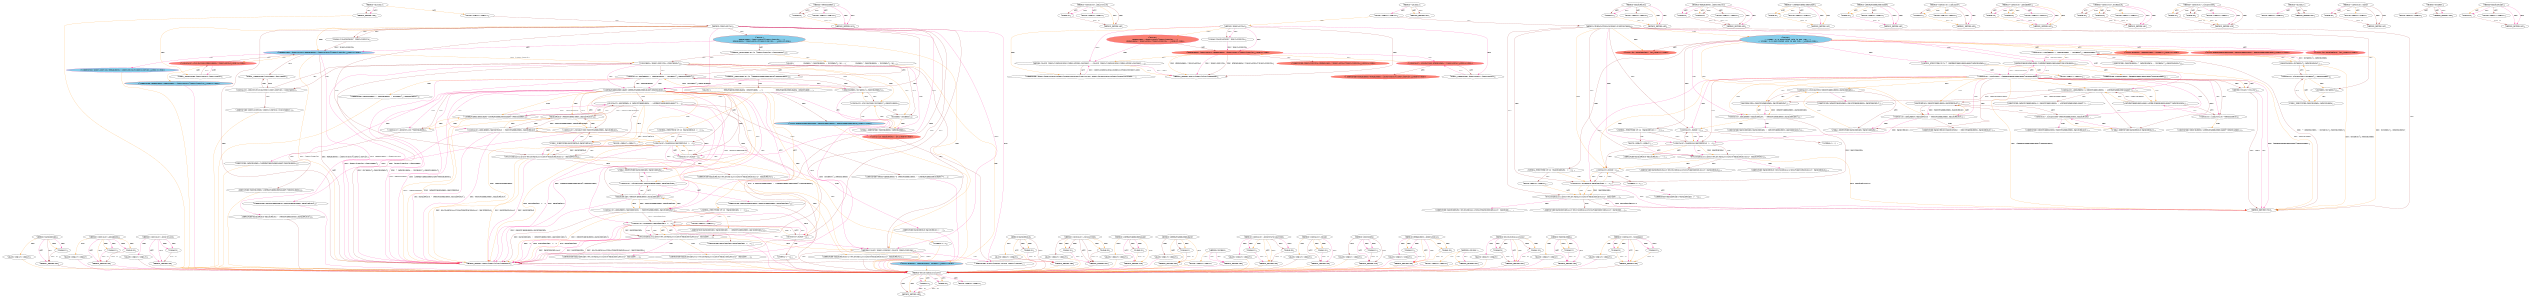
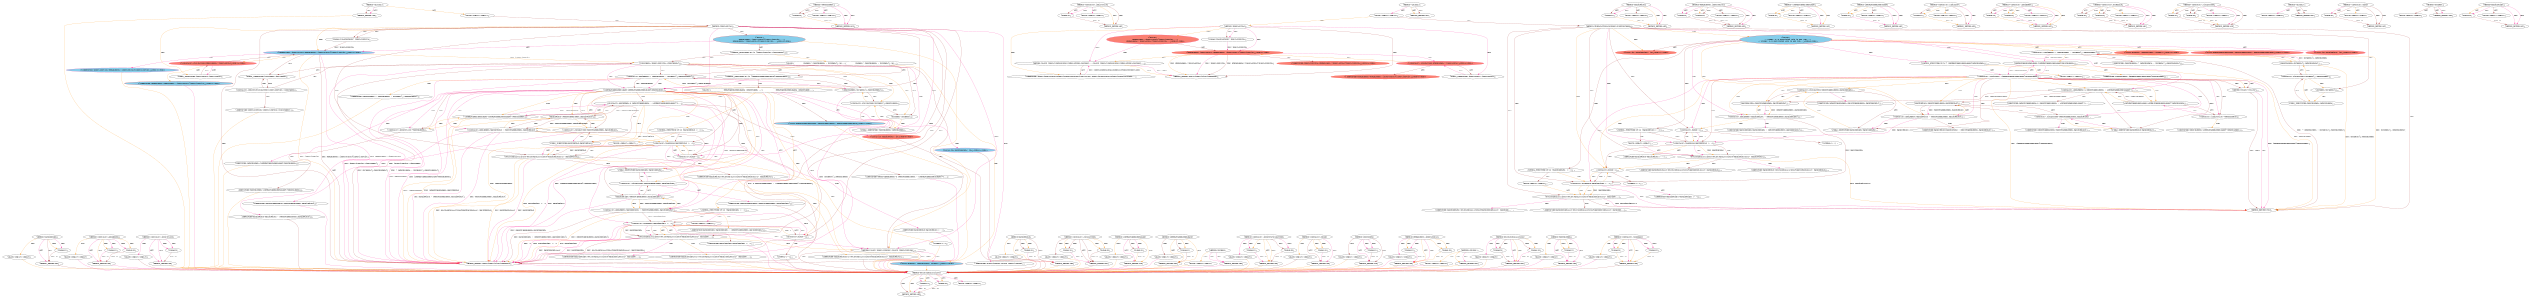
(461, 64) -> (455, 65)
none -> (965, 150)
(950, 256) -> (930, 253)
